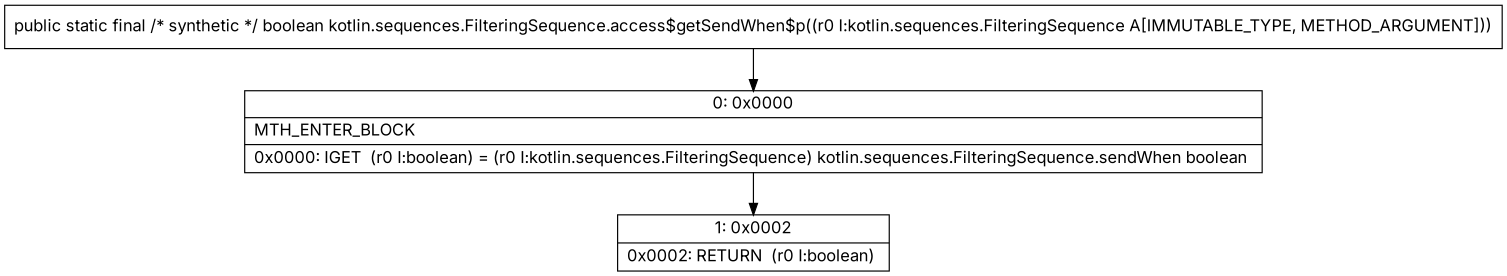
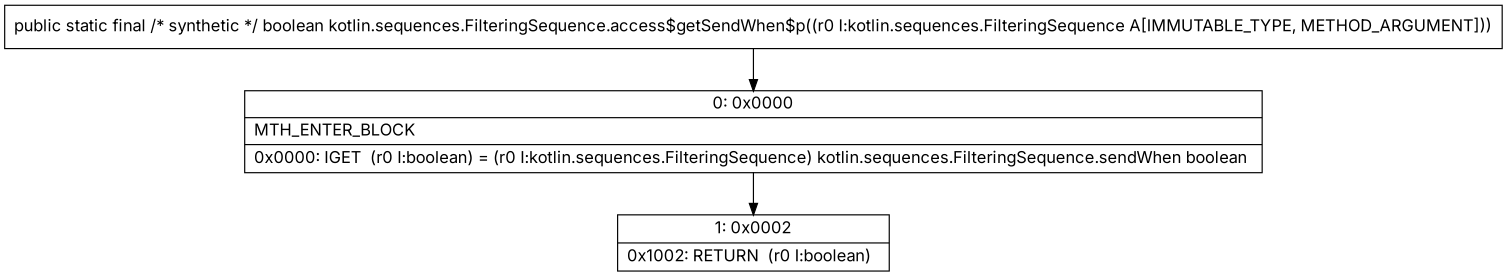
(753, 256) -> (752, 256)
